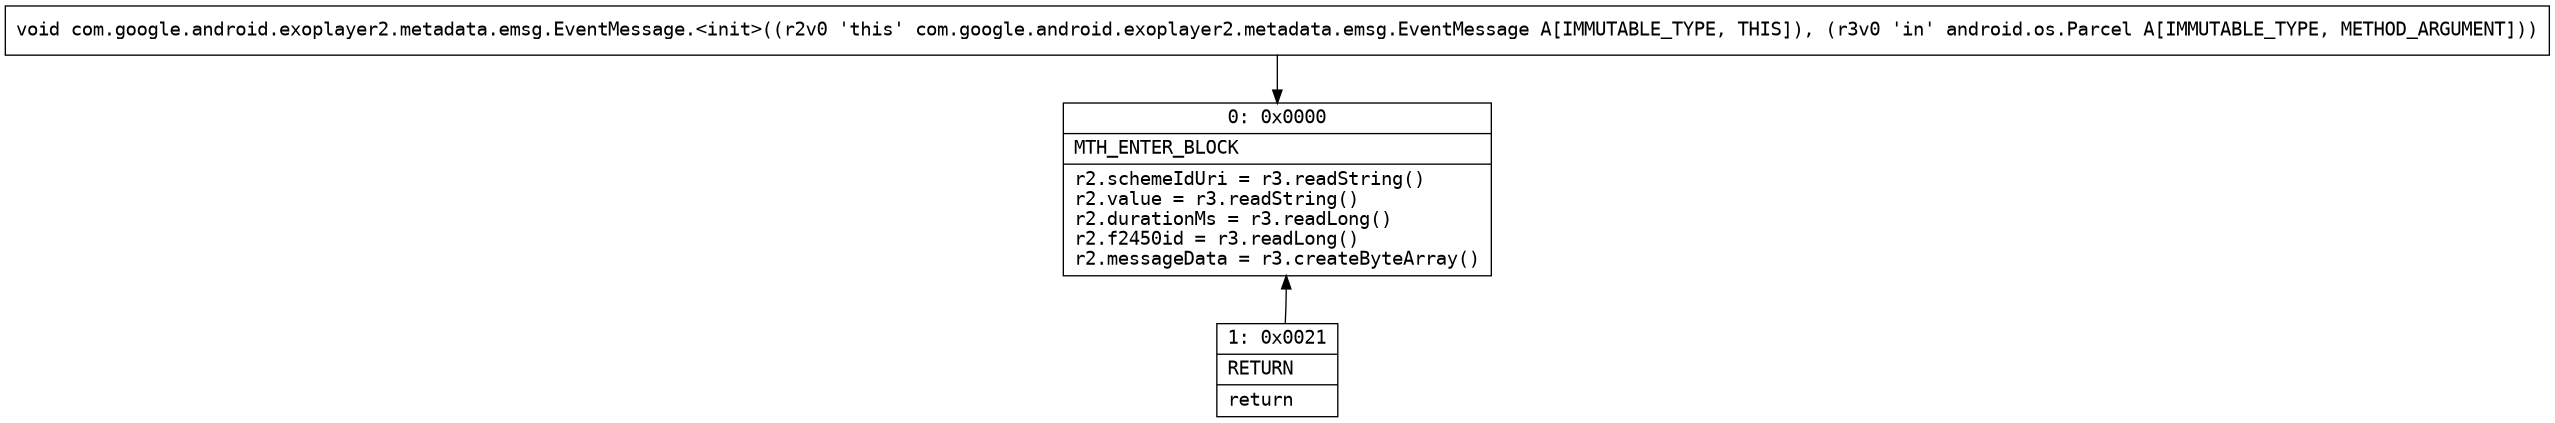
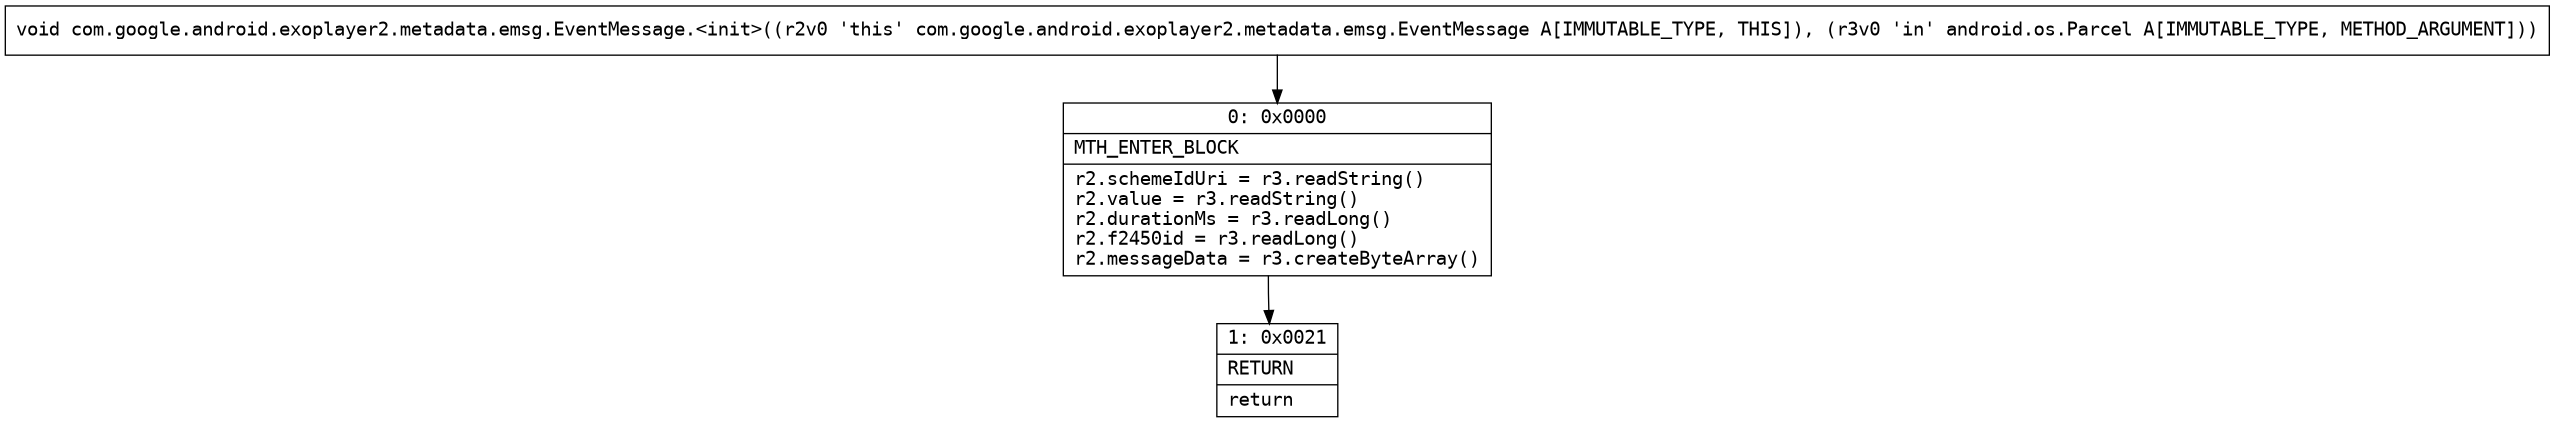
(1286, 307) -> (1268, 293)
